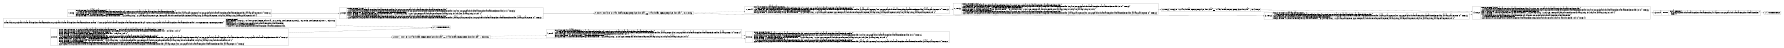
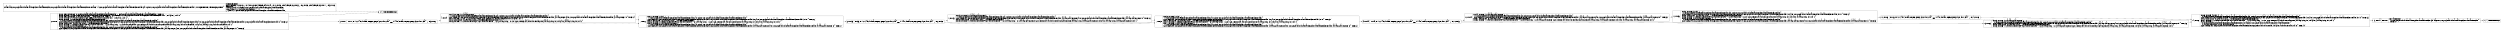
none -> (895, 22)
(443, 27) -> (390, 12)
